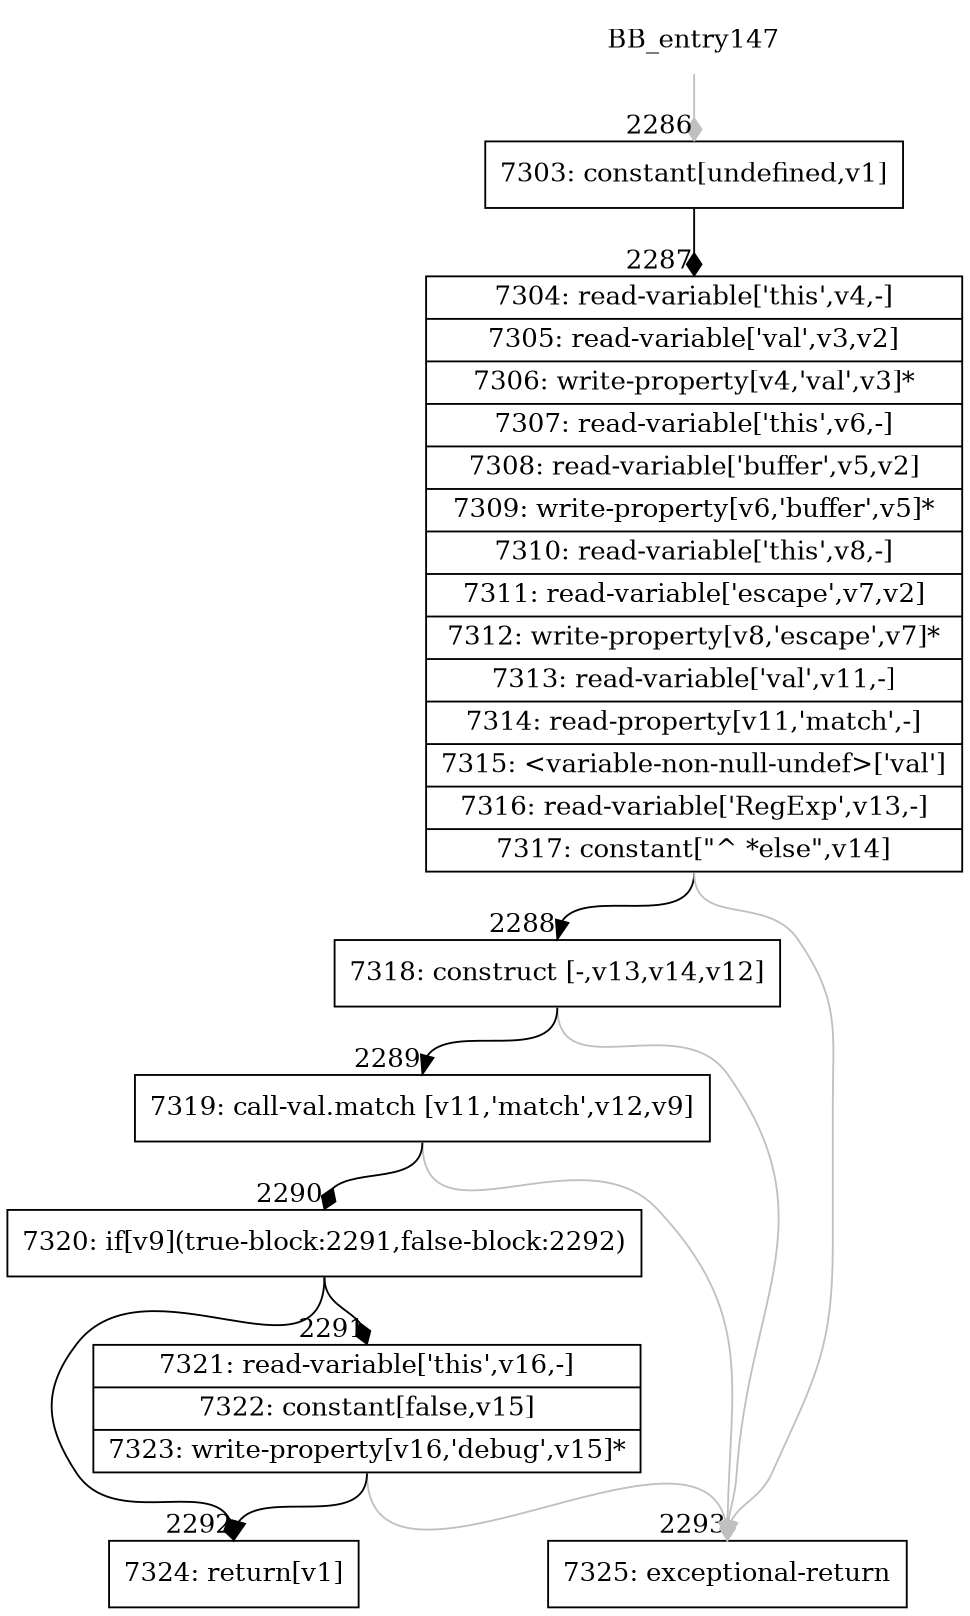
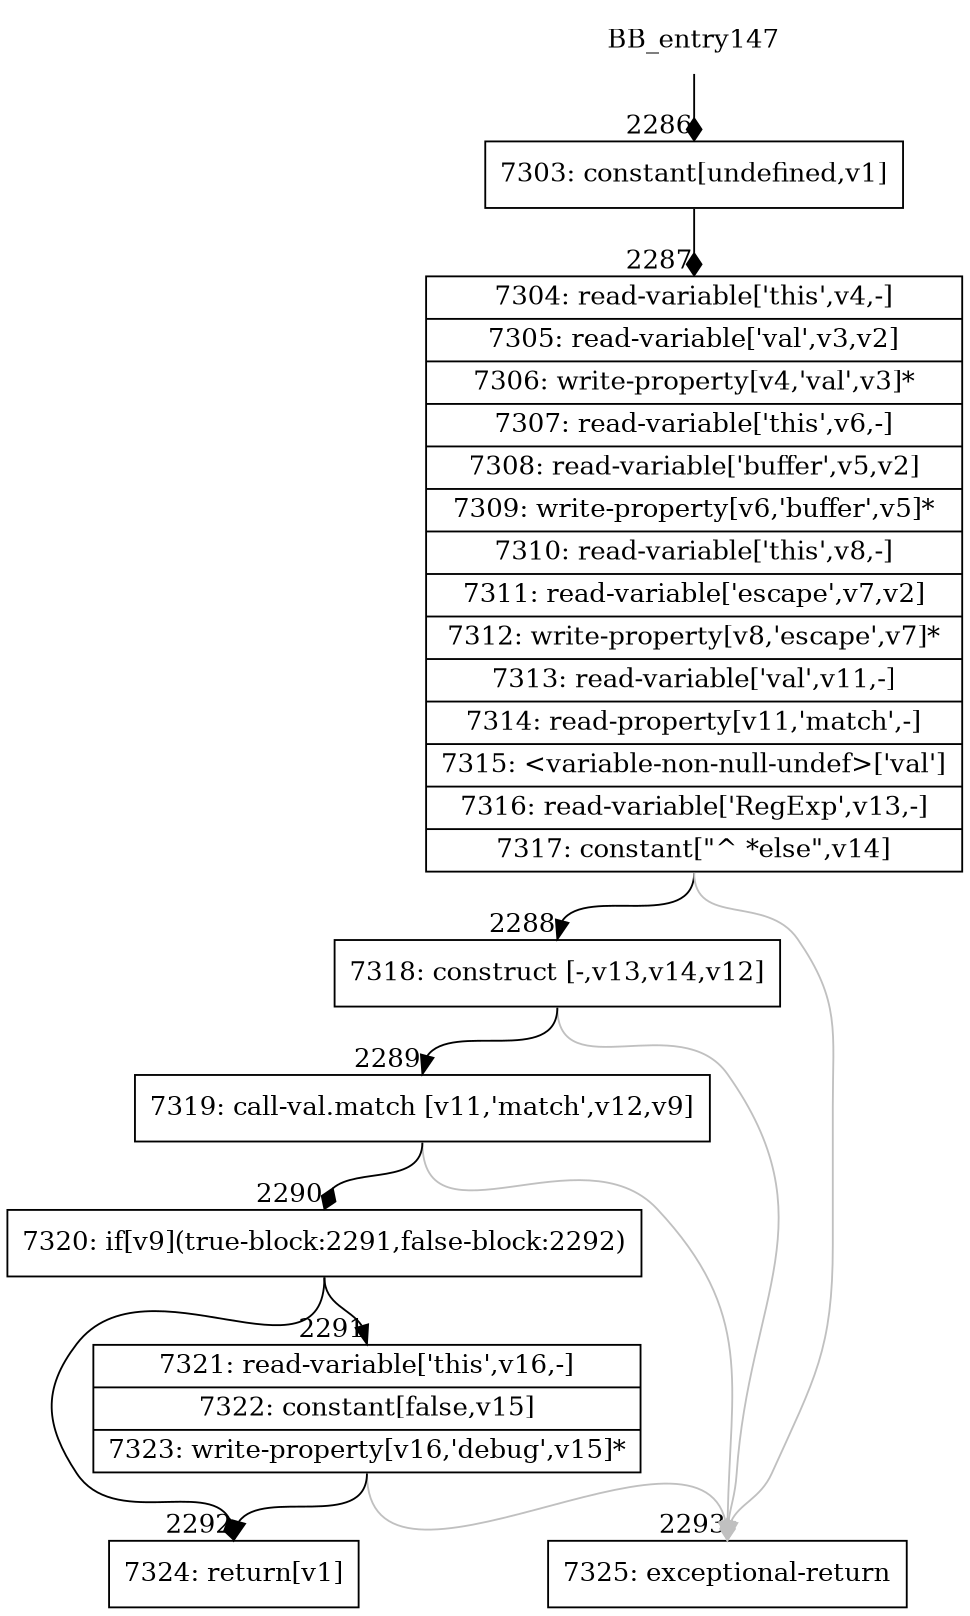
(694, 96) -> (694, 96)
(337, 1304) -> (338, 1305)
